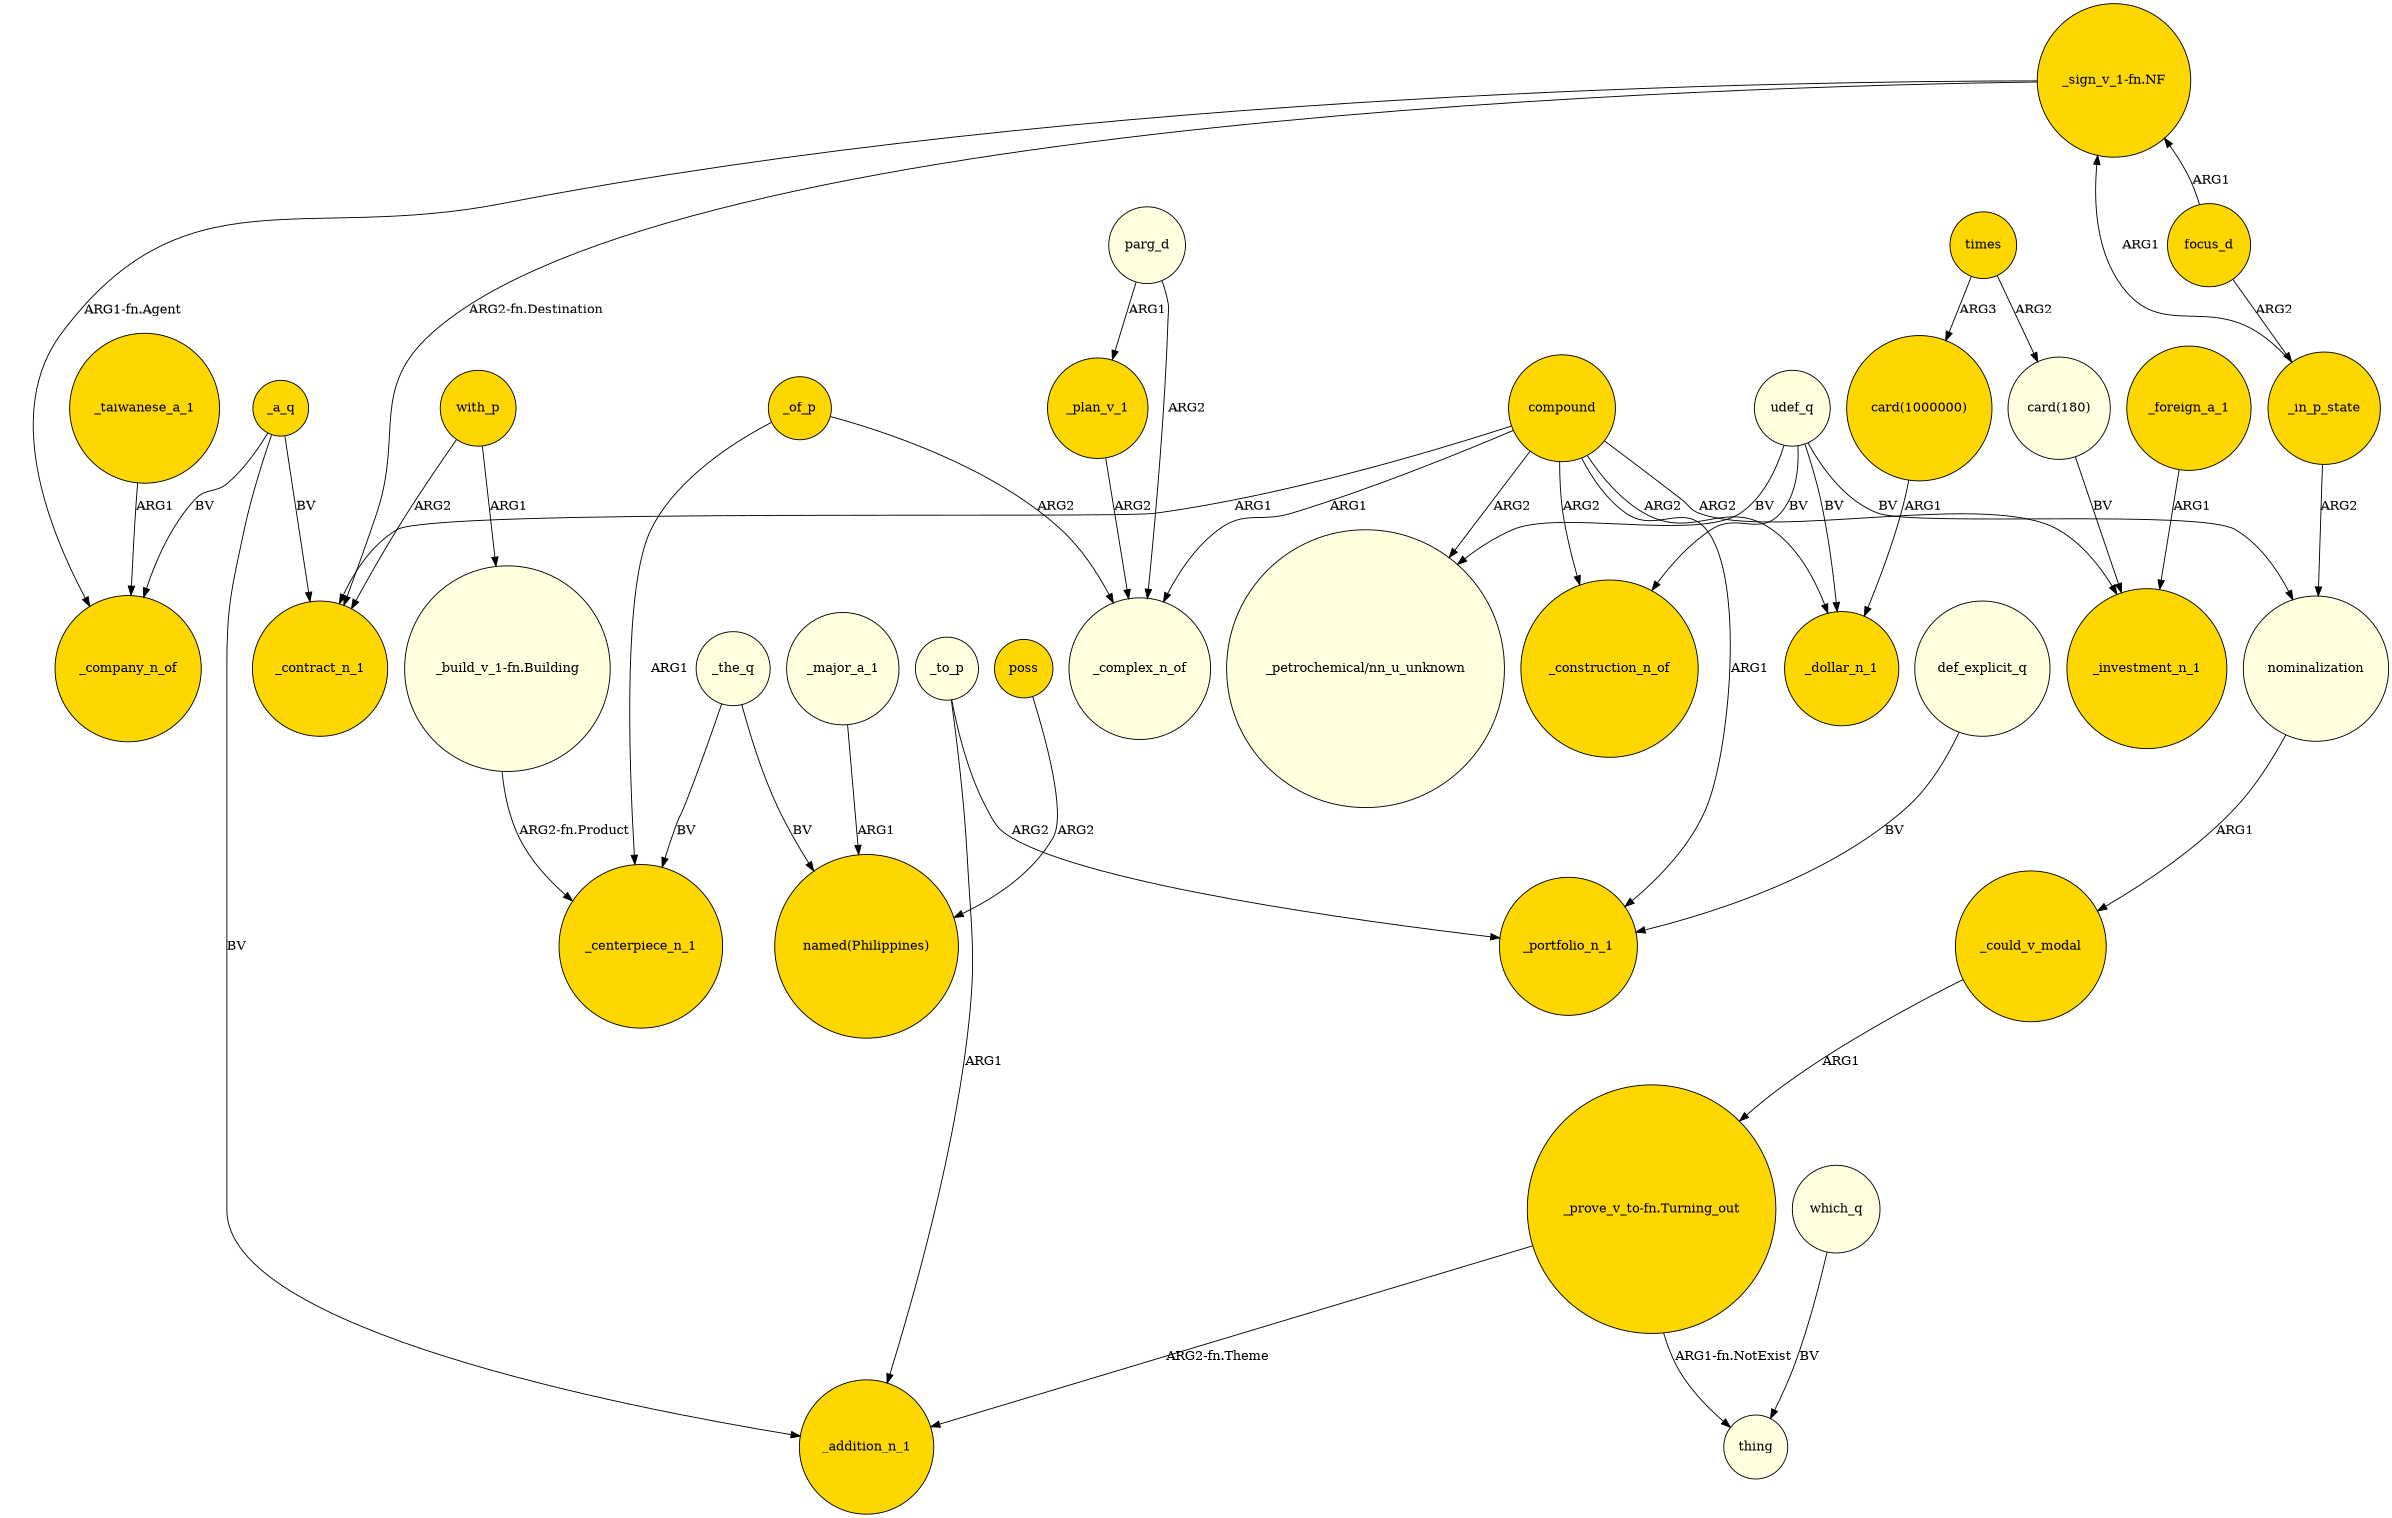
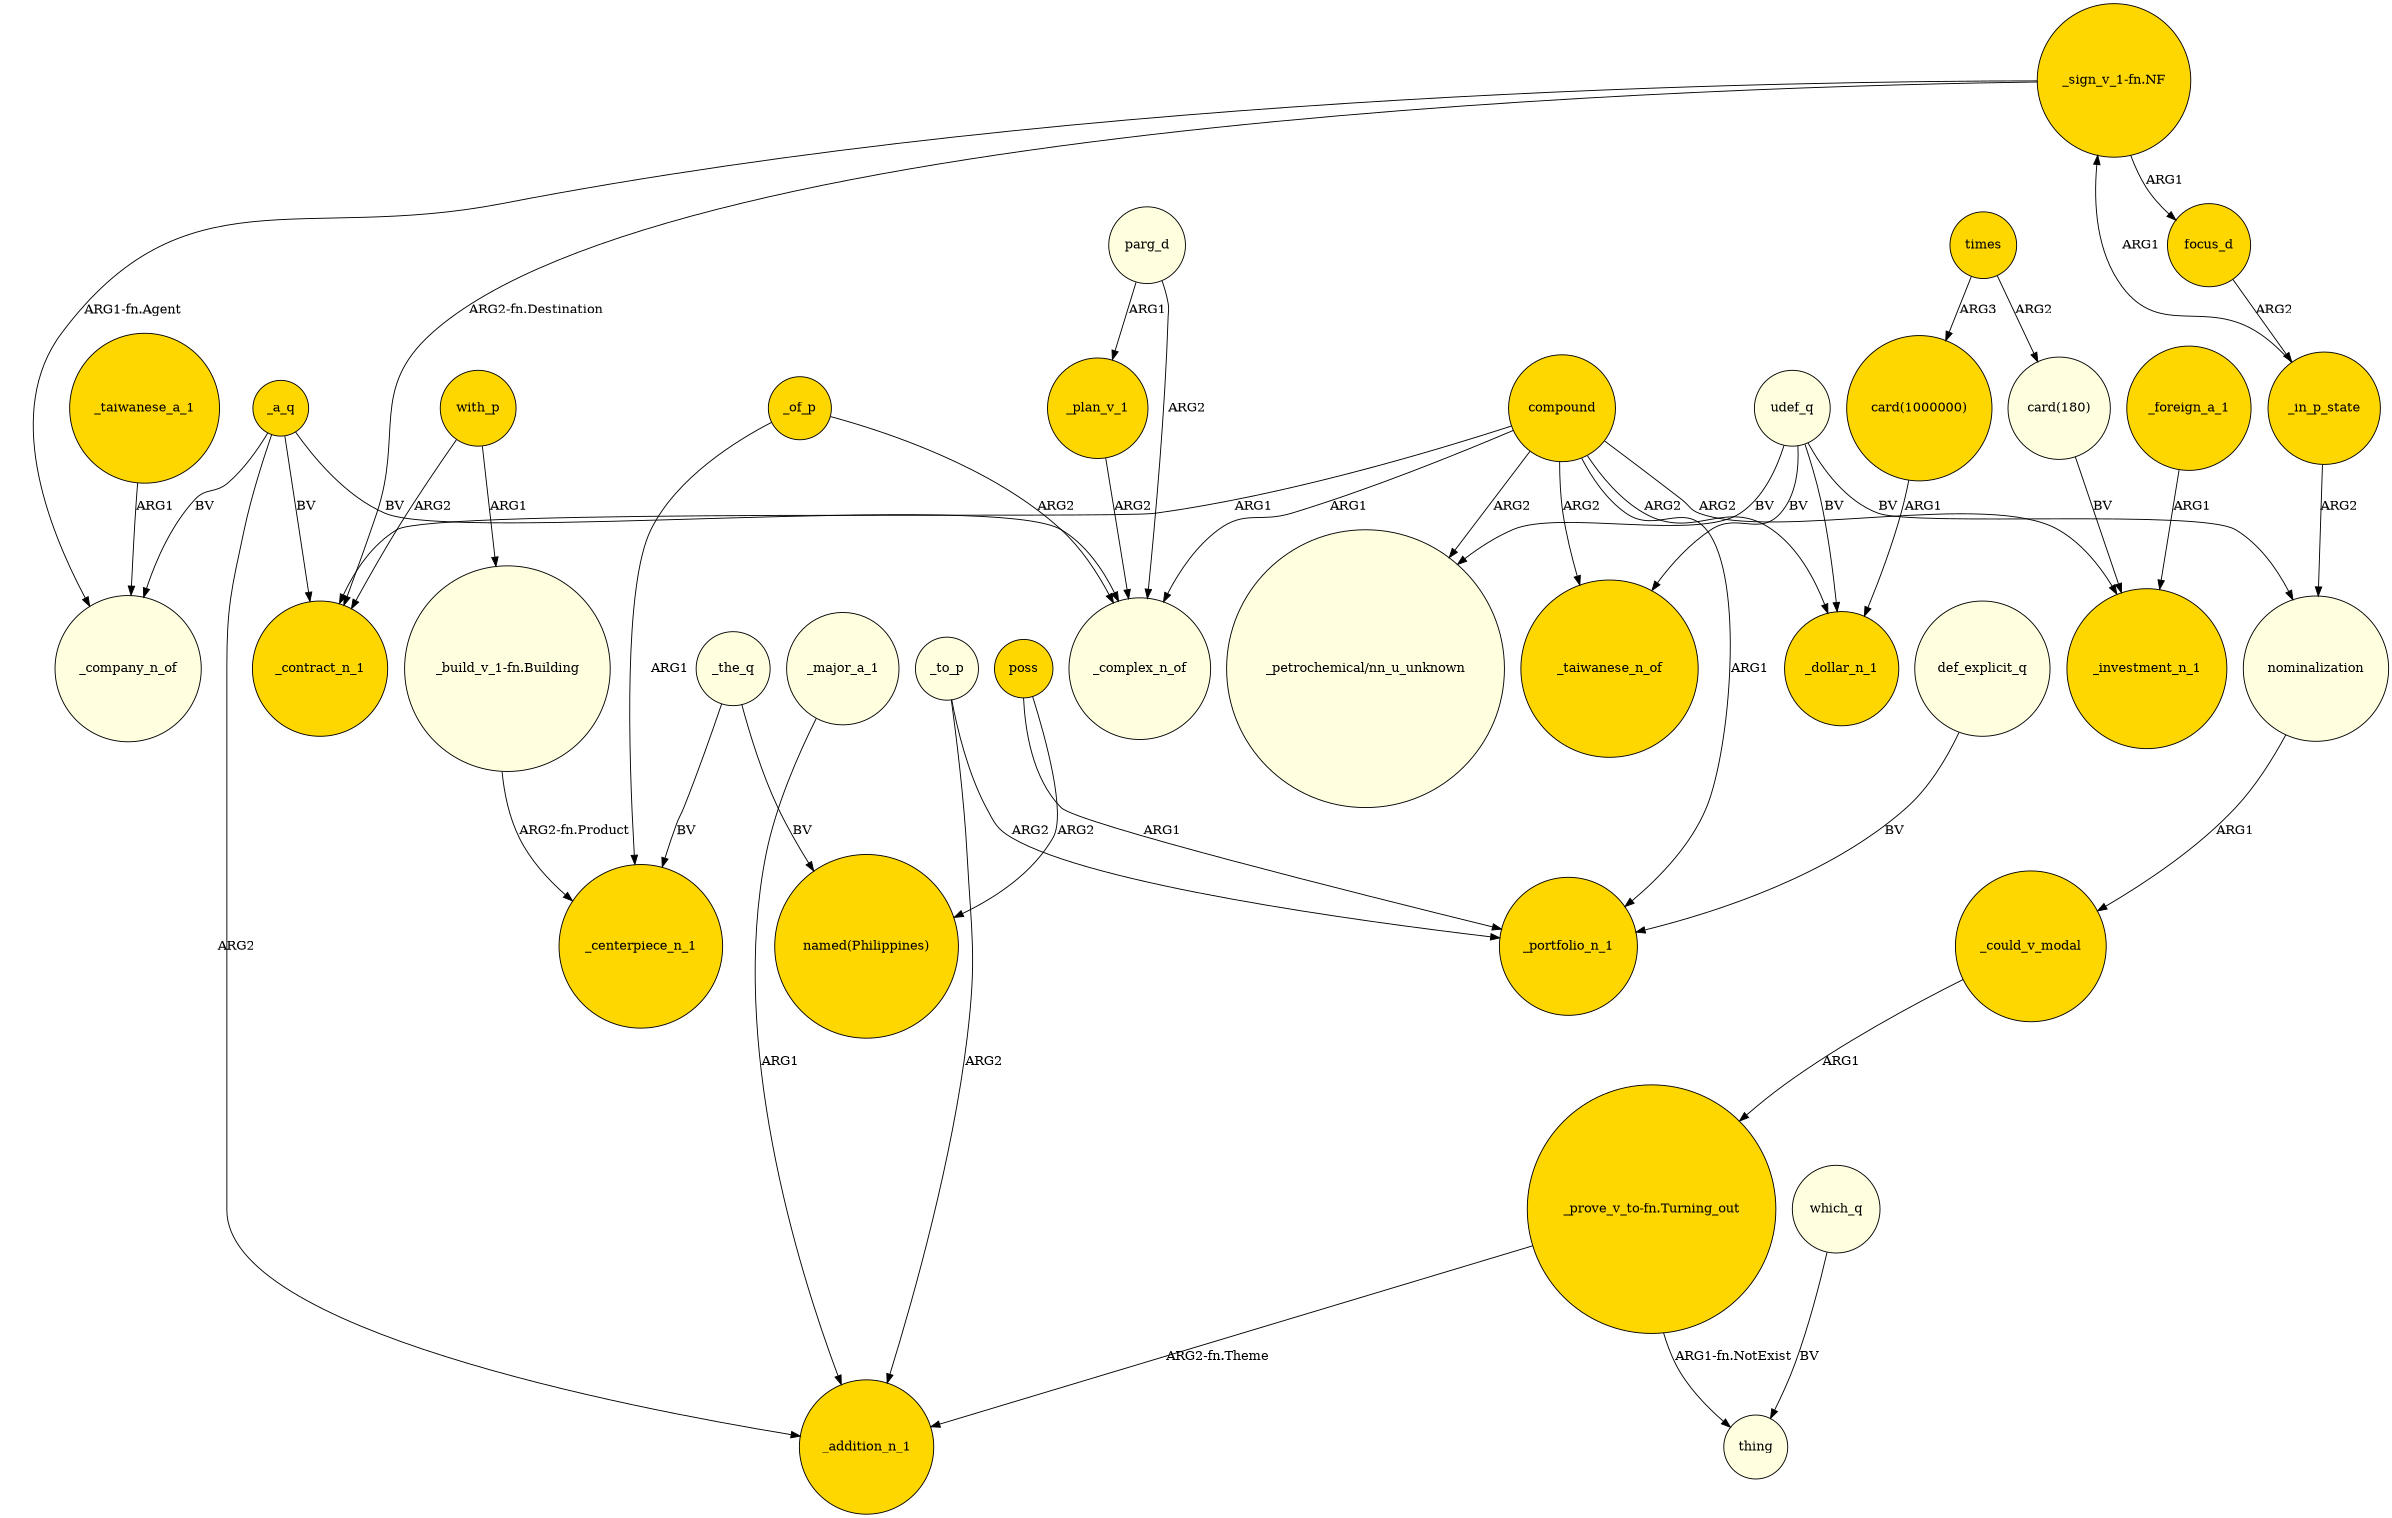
(2187, 174) -> (2146, 187)
none -> (704, 519)
(128, 669) -> (128, 669)
(1610, 669) -> (1610, 669)
(853, 785) -> (759, 1047)
none -> (1218, 857)
(236, 946) -> (236, 946)
(984, 1062) -> (984, 1062)
